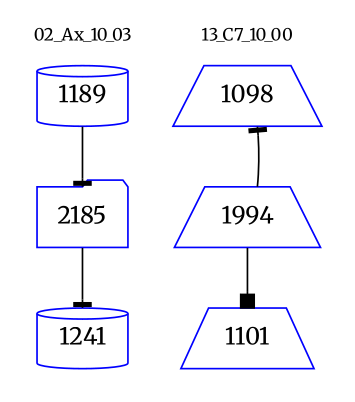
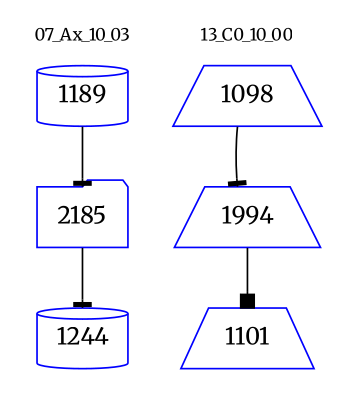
(83, 36) -> (83, 36)
(247, 36) -> (247, 36)
(259, 161) -> (236, 152)
(82, 338) -> (82, 338)
